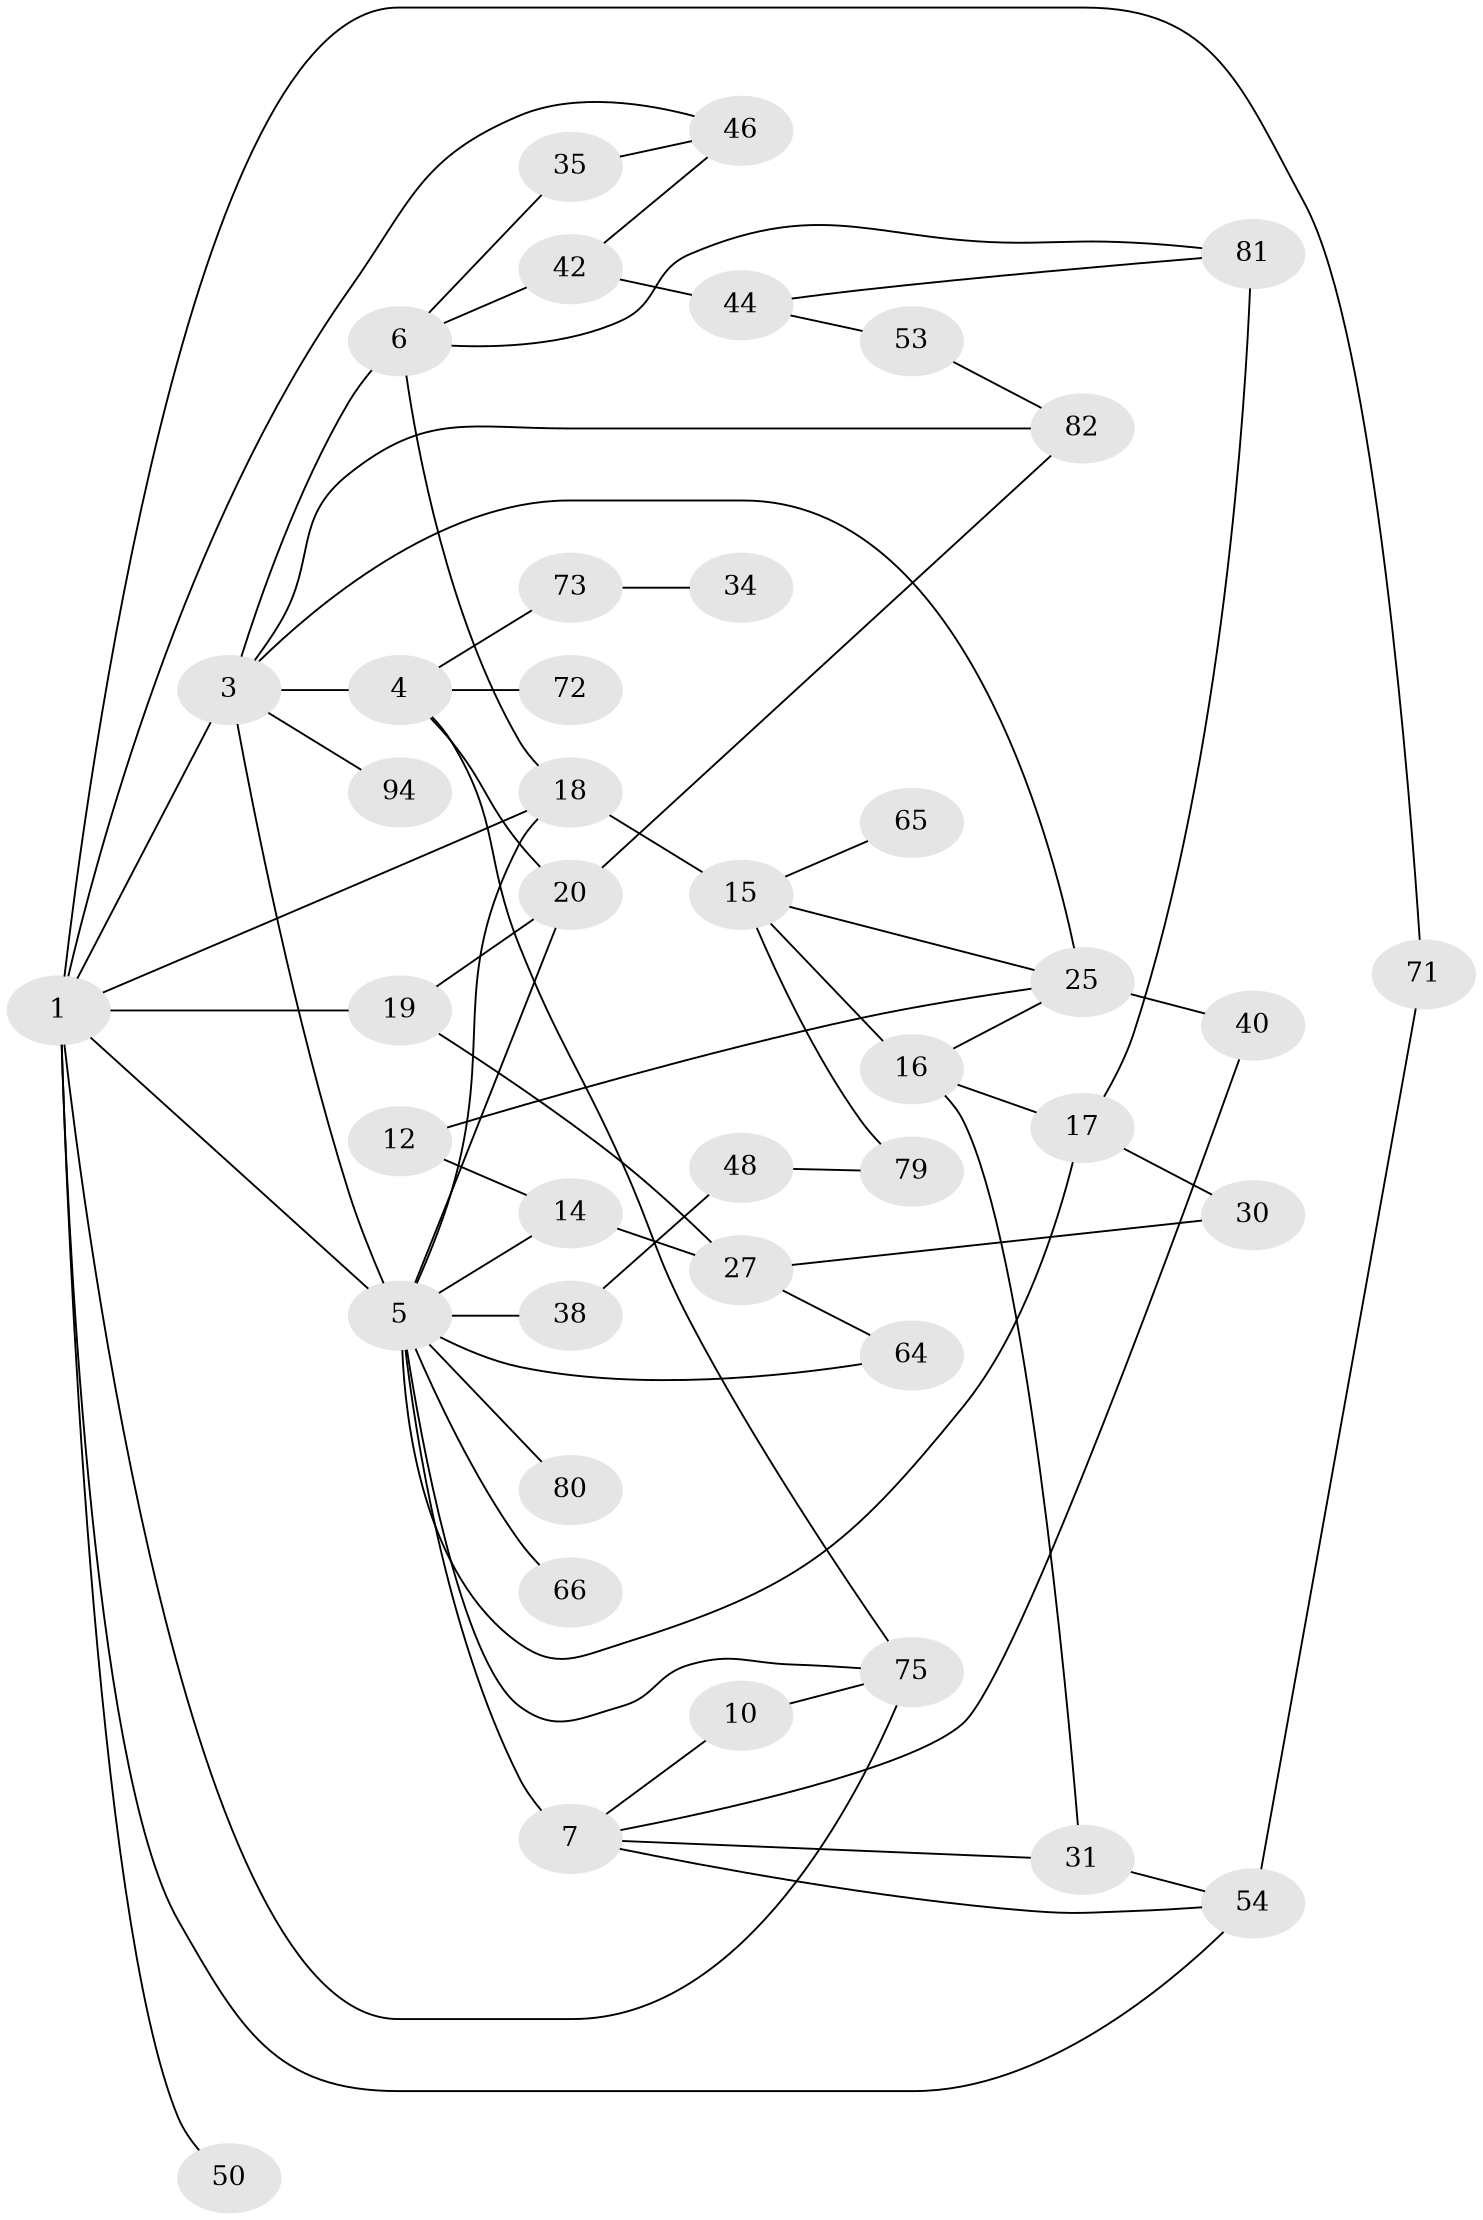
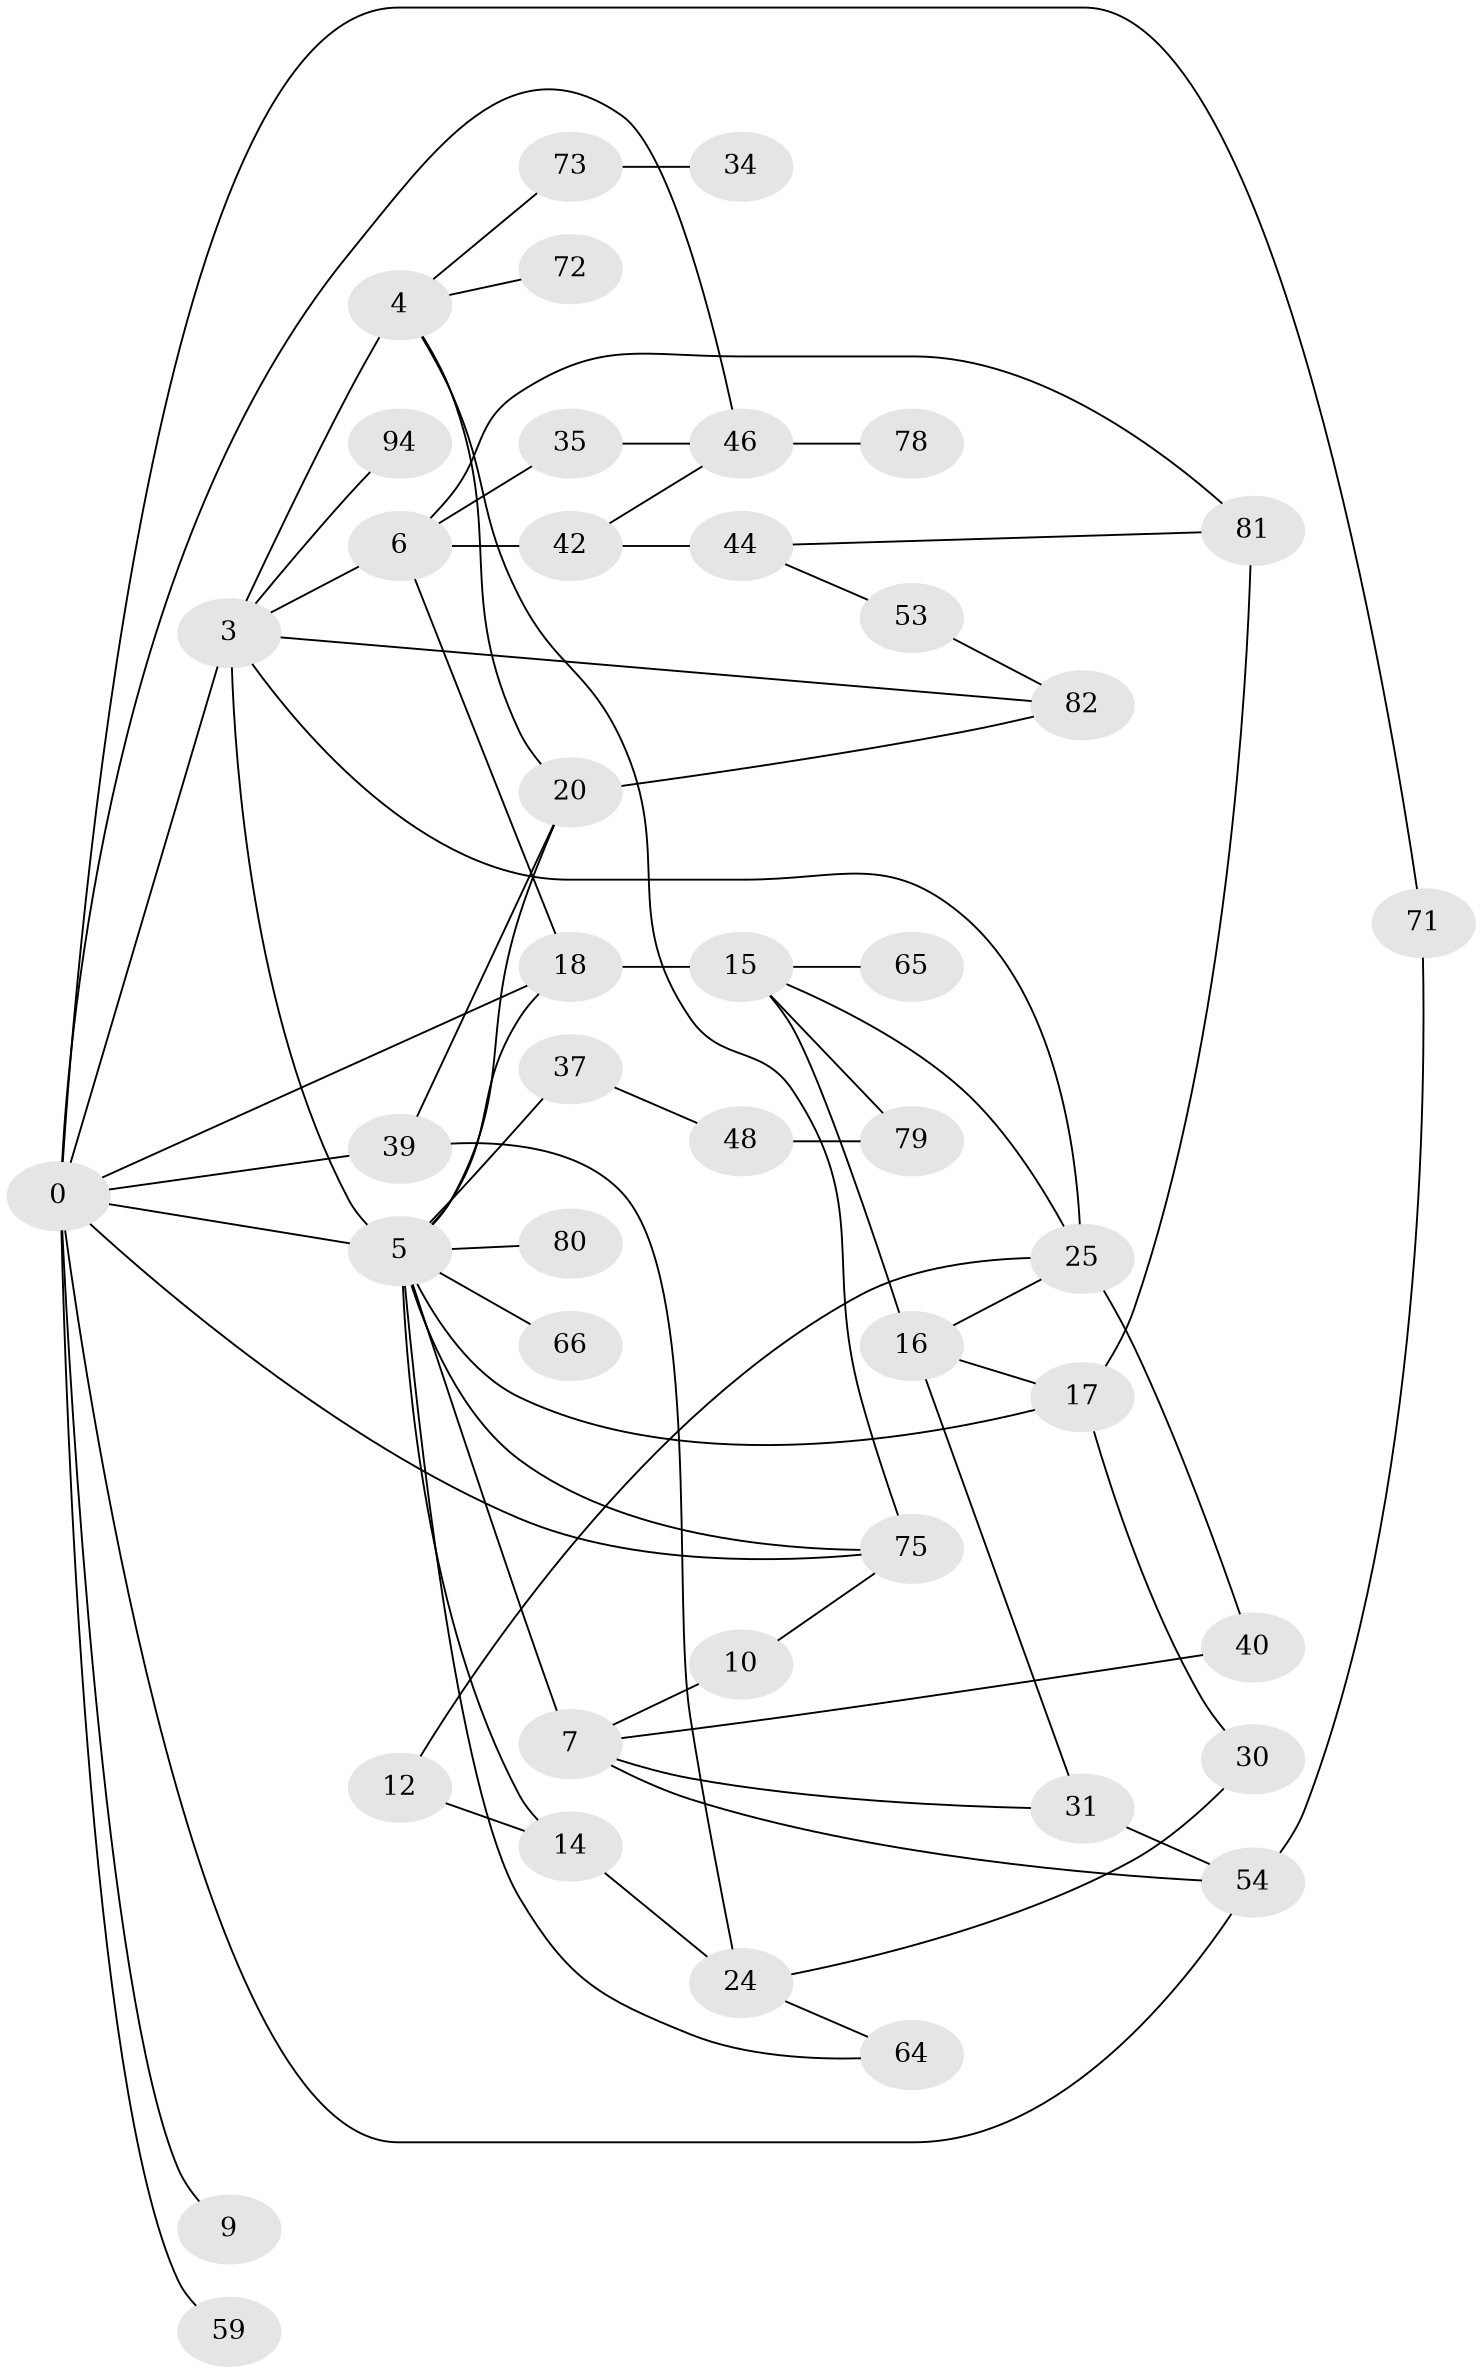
none -> (912, 444)
(59, 1010) -> (59, 1196)
(400, 1010) -> (400, 1149)
(741, 1270) -> (741, 1983)
(571, 1316) -> (571, 1069)
(229, 2178) -> (229, 2332)
none -> (229, 2230)
